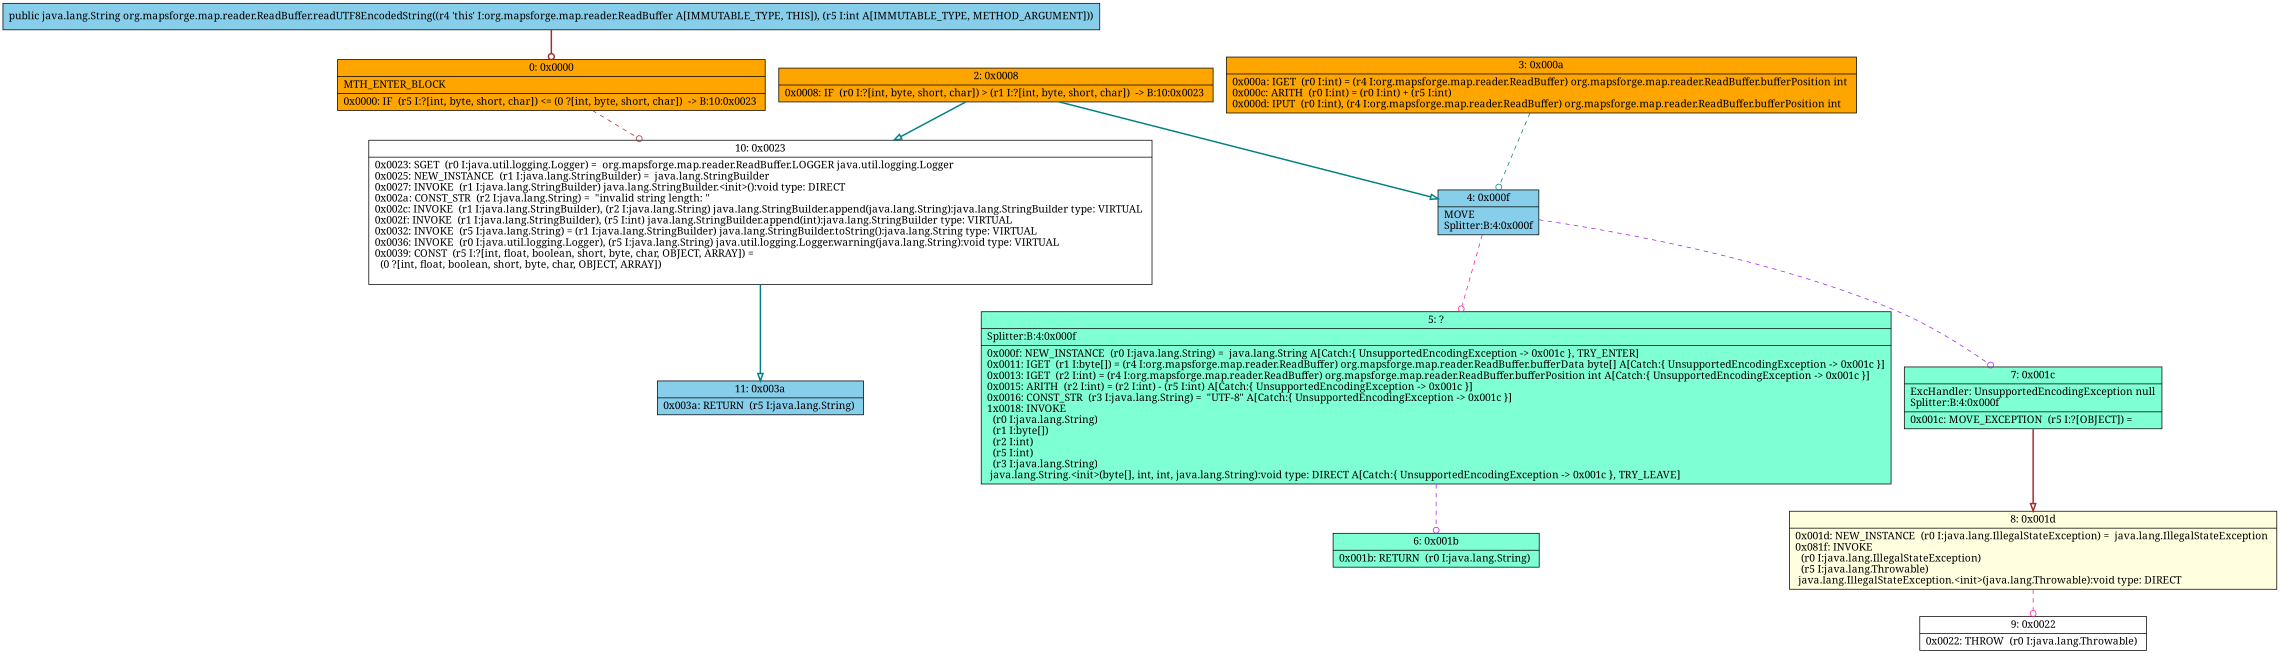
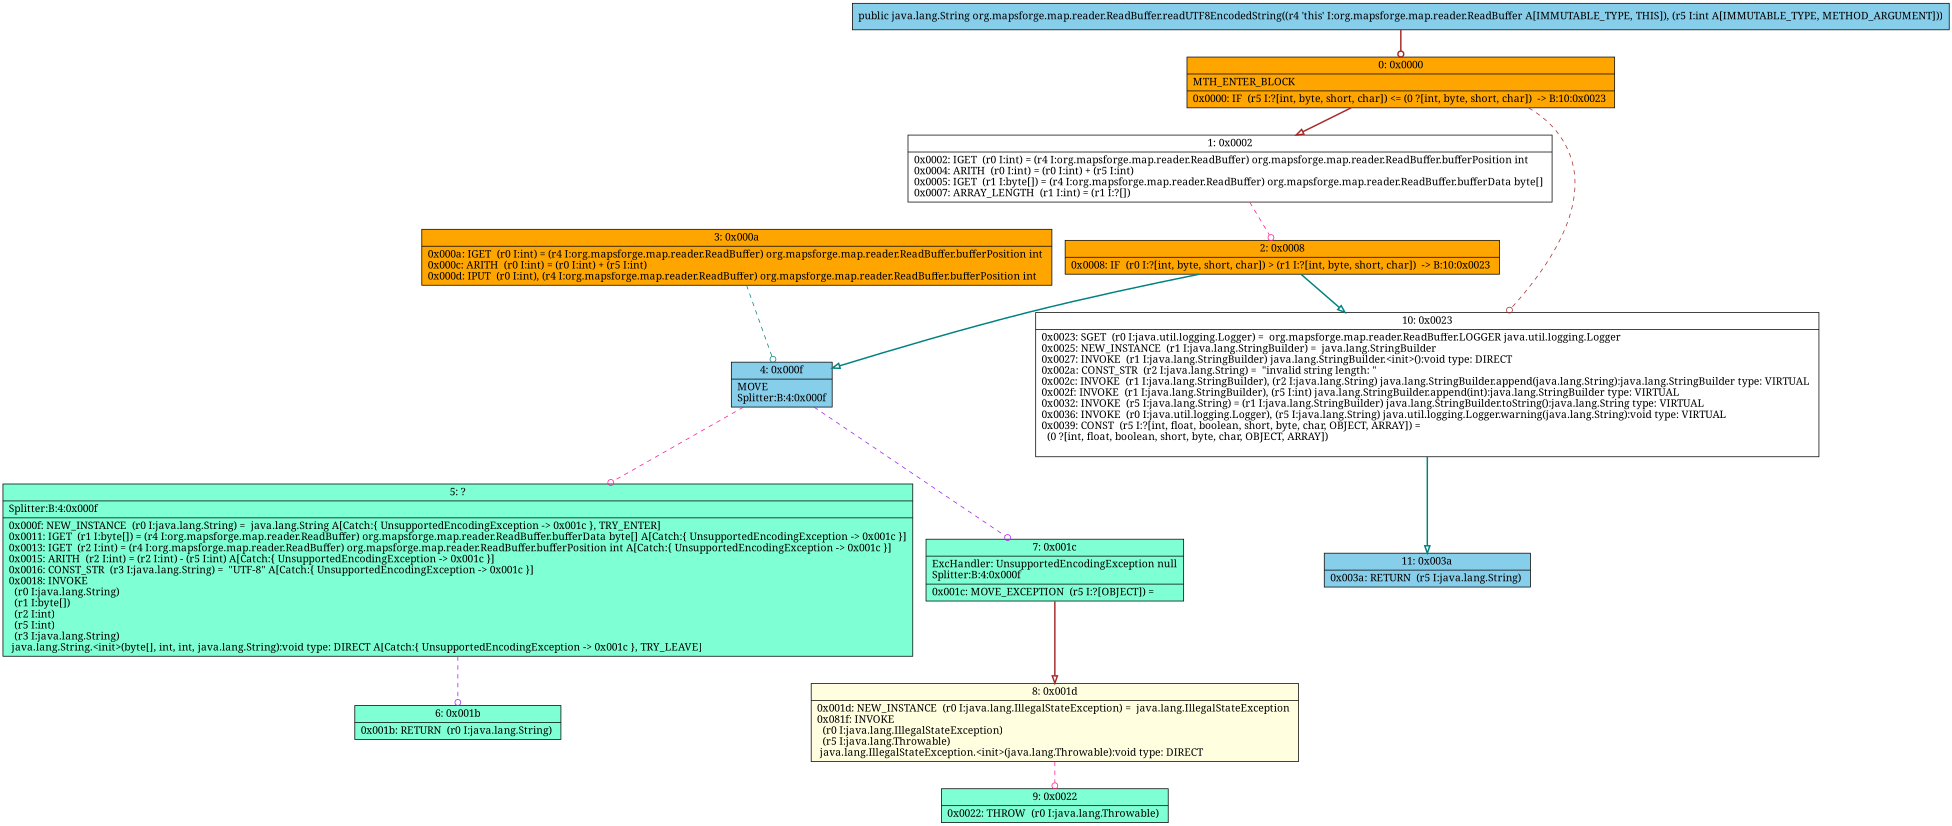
none -> (1230, 169)
(1029, 409) -> (51, 581)
(2033, 633) -> (1055, 806)
